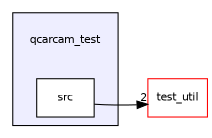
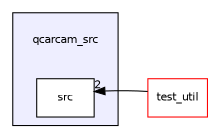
(65, 40) -> (65, 40)
(111, 105) -> (126, 91)
